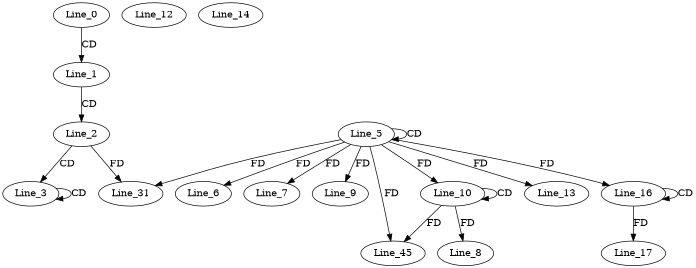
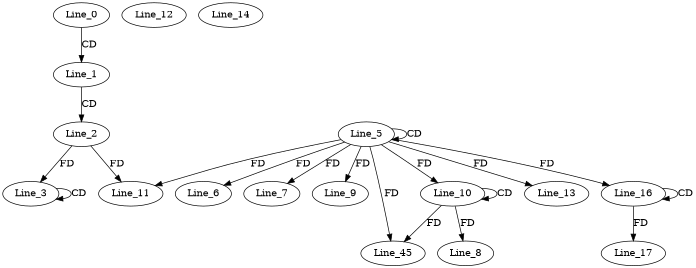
(67, 164) -> (67, 164)
(131, 194) -> (131, 194)
